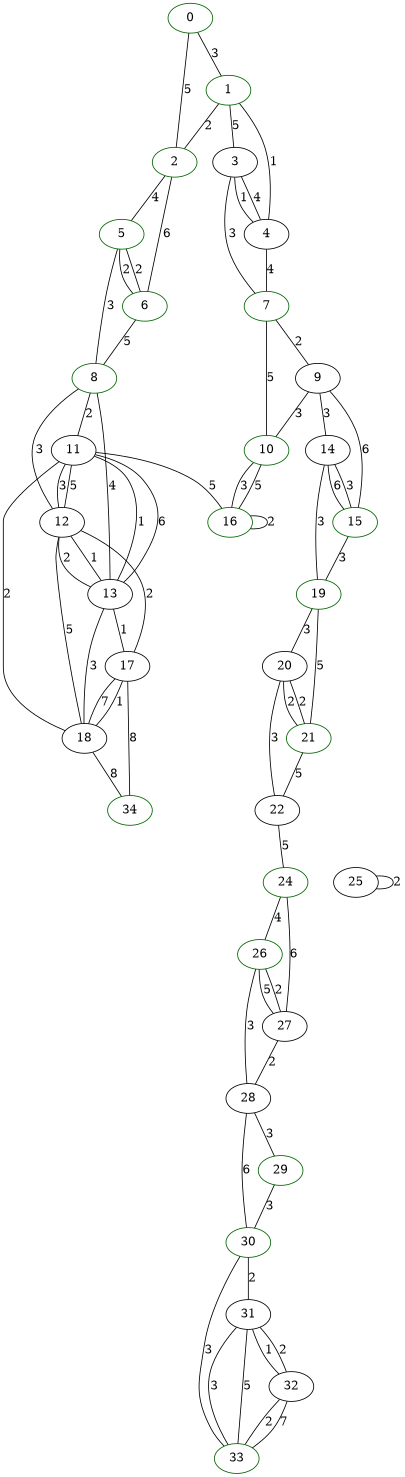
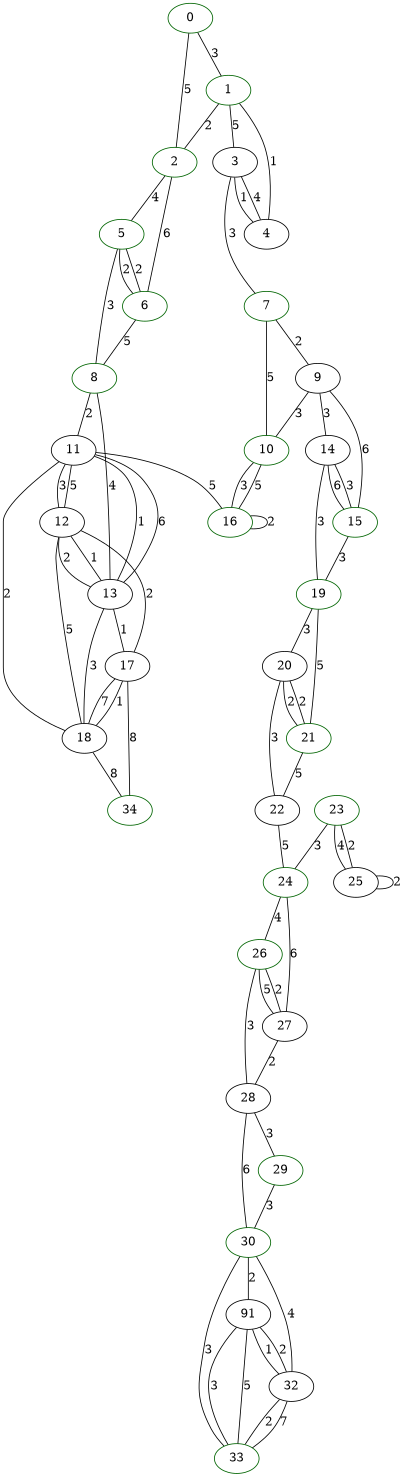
(267, 270) -> none
(34, 442) -> none
none -> (337, 810)
none -> (283, 1312)
(248, 1315) -> (248, 1315)
